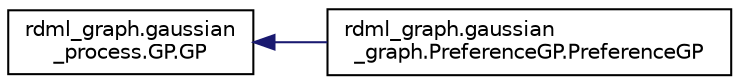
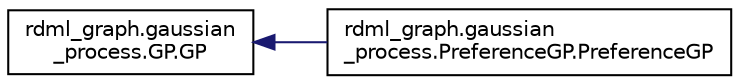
(529, 42) -> (529, 42)
